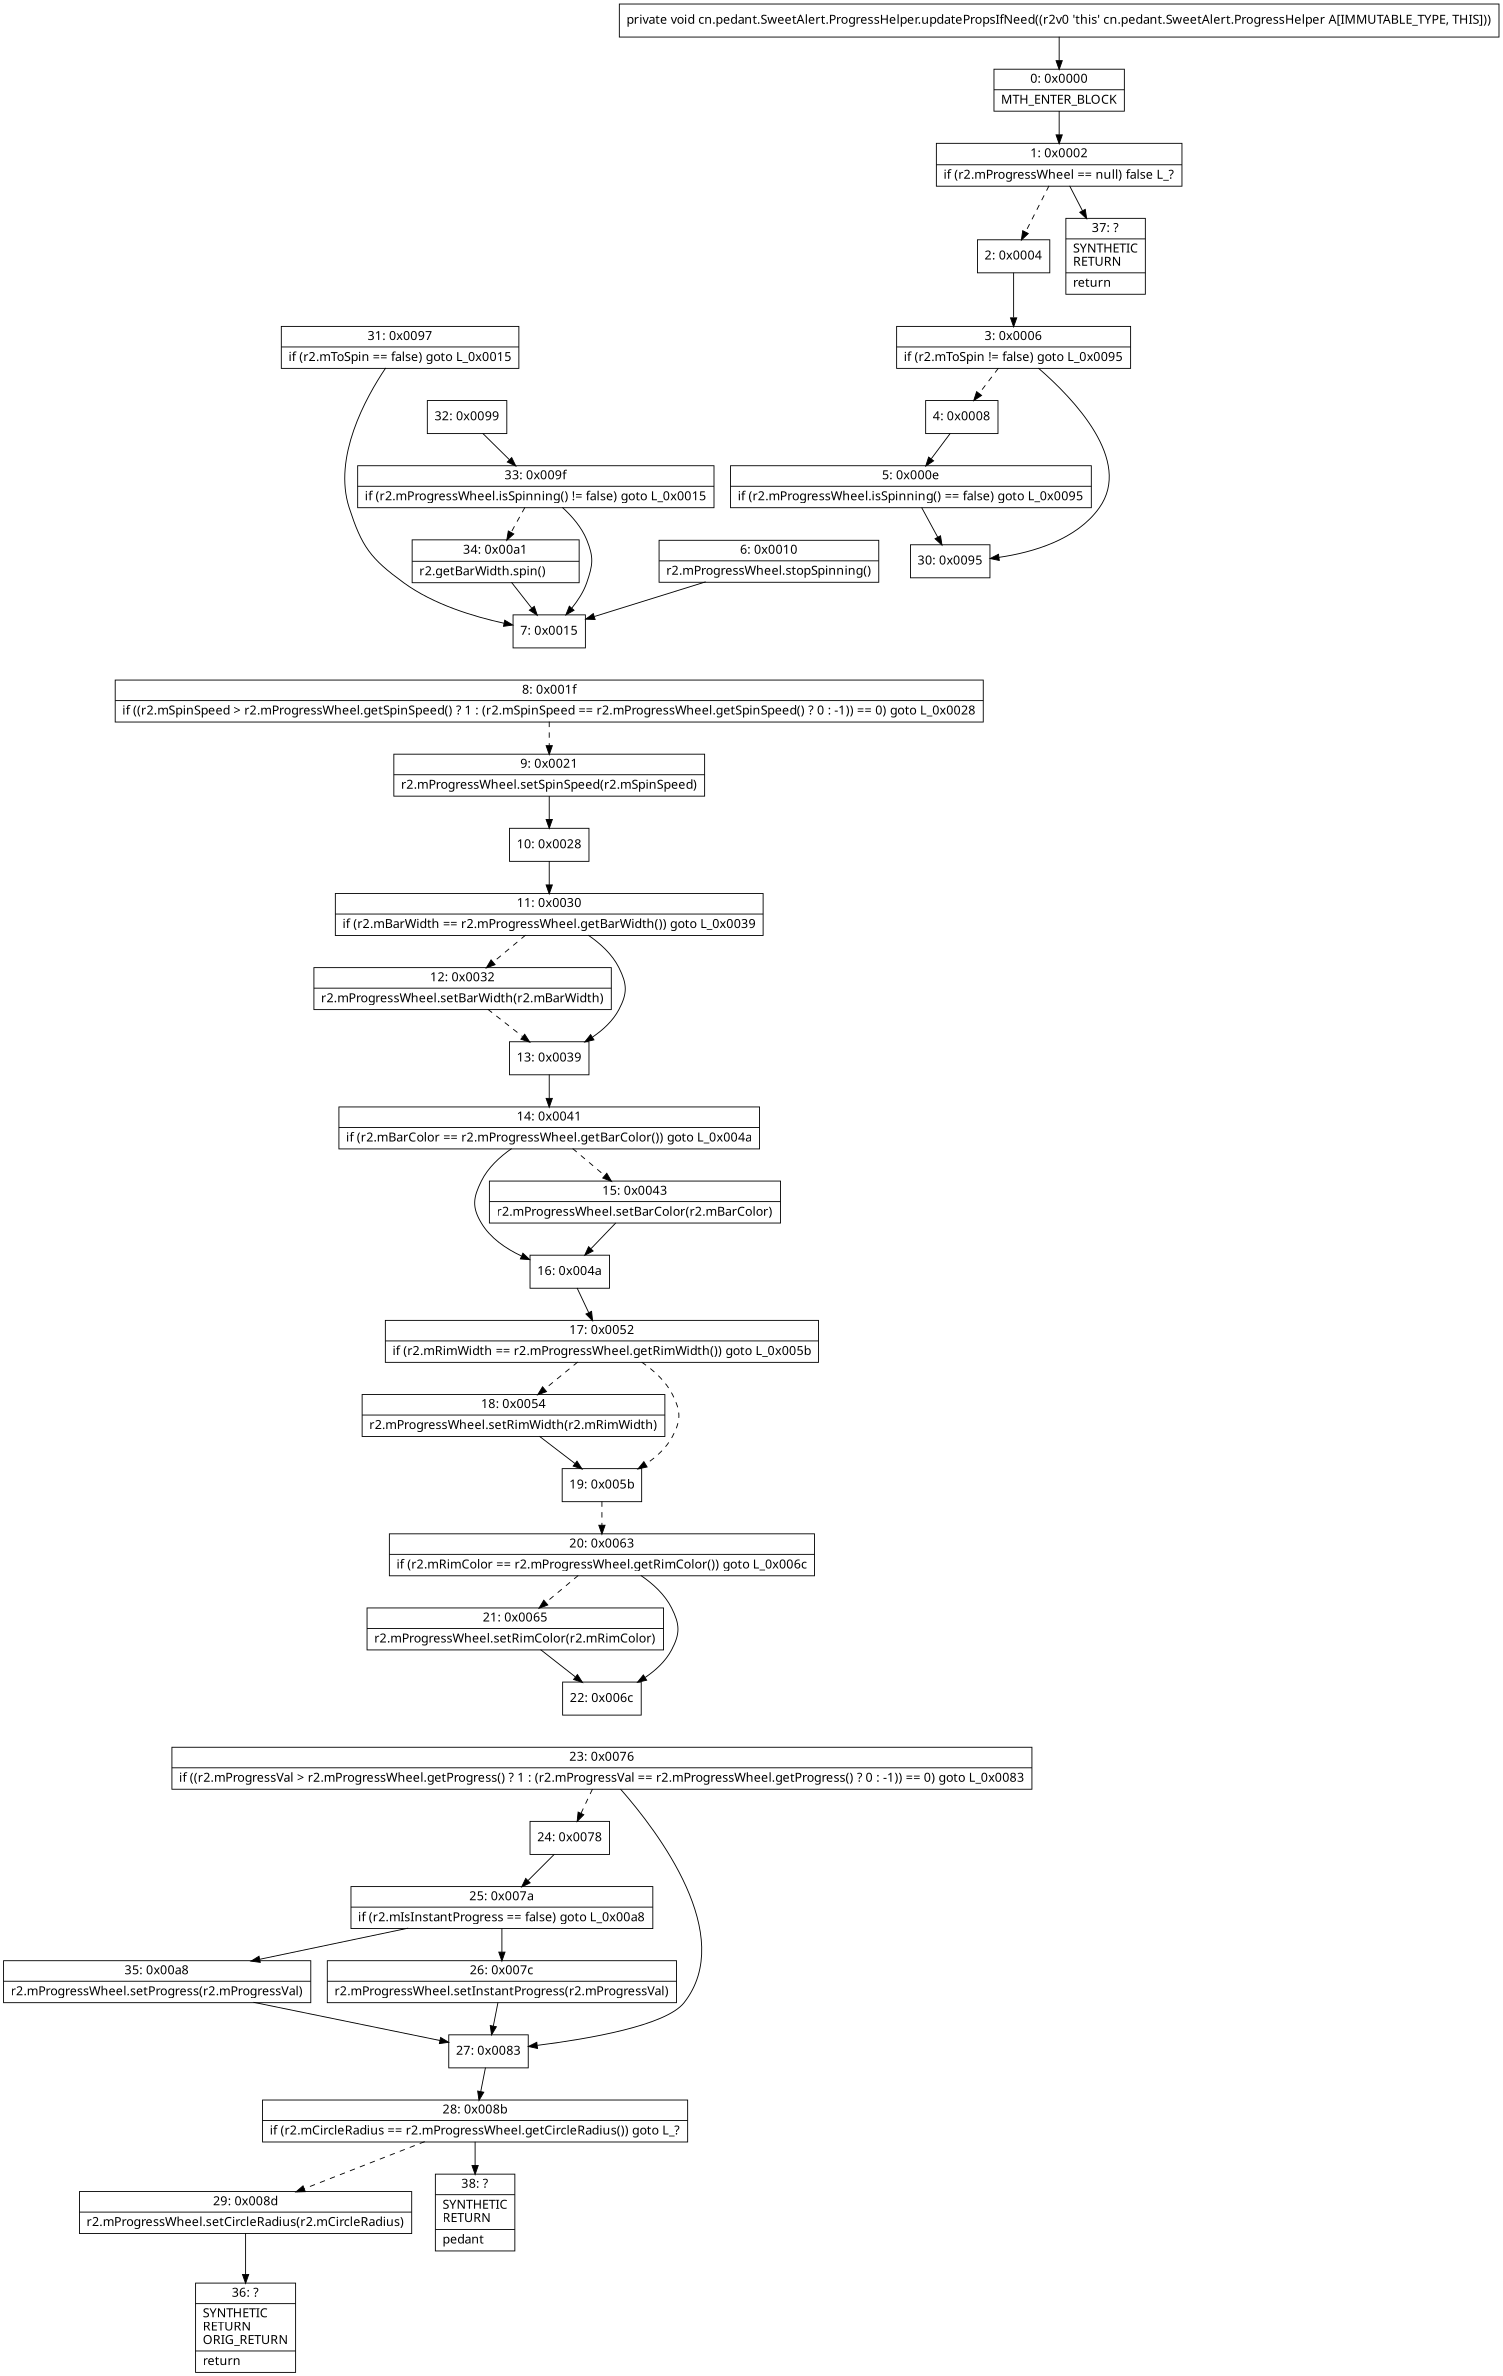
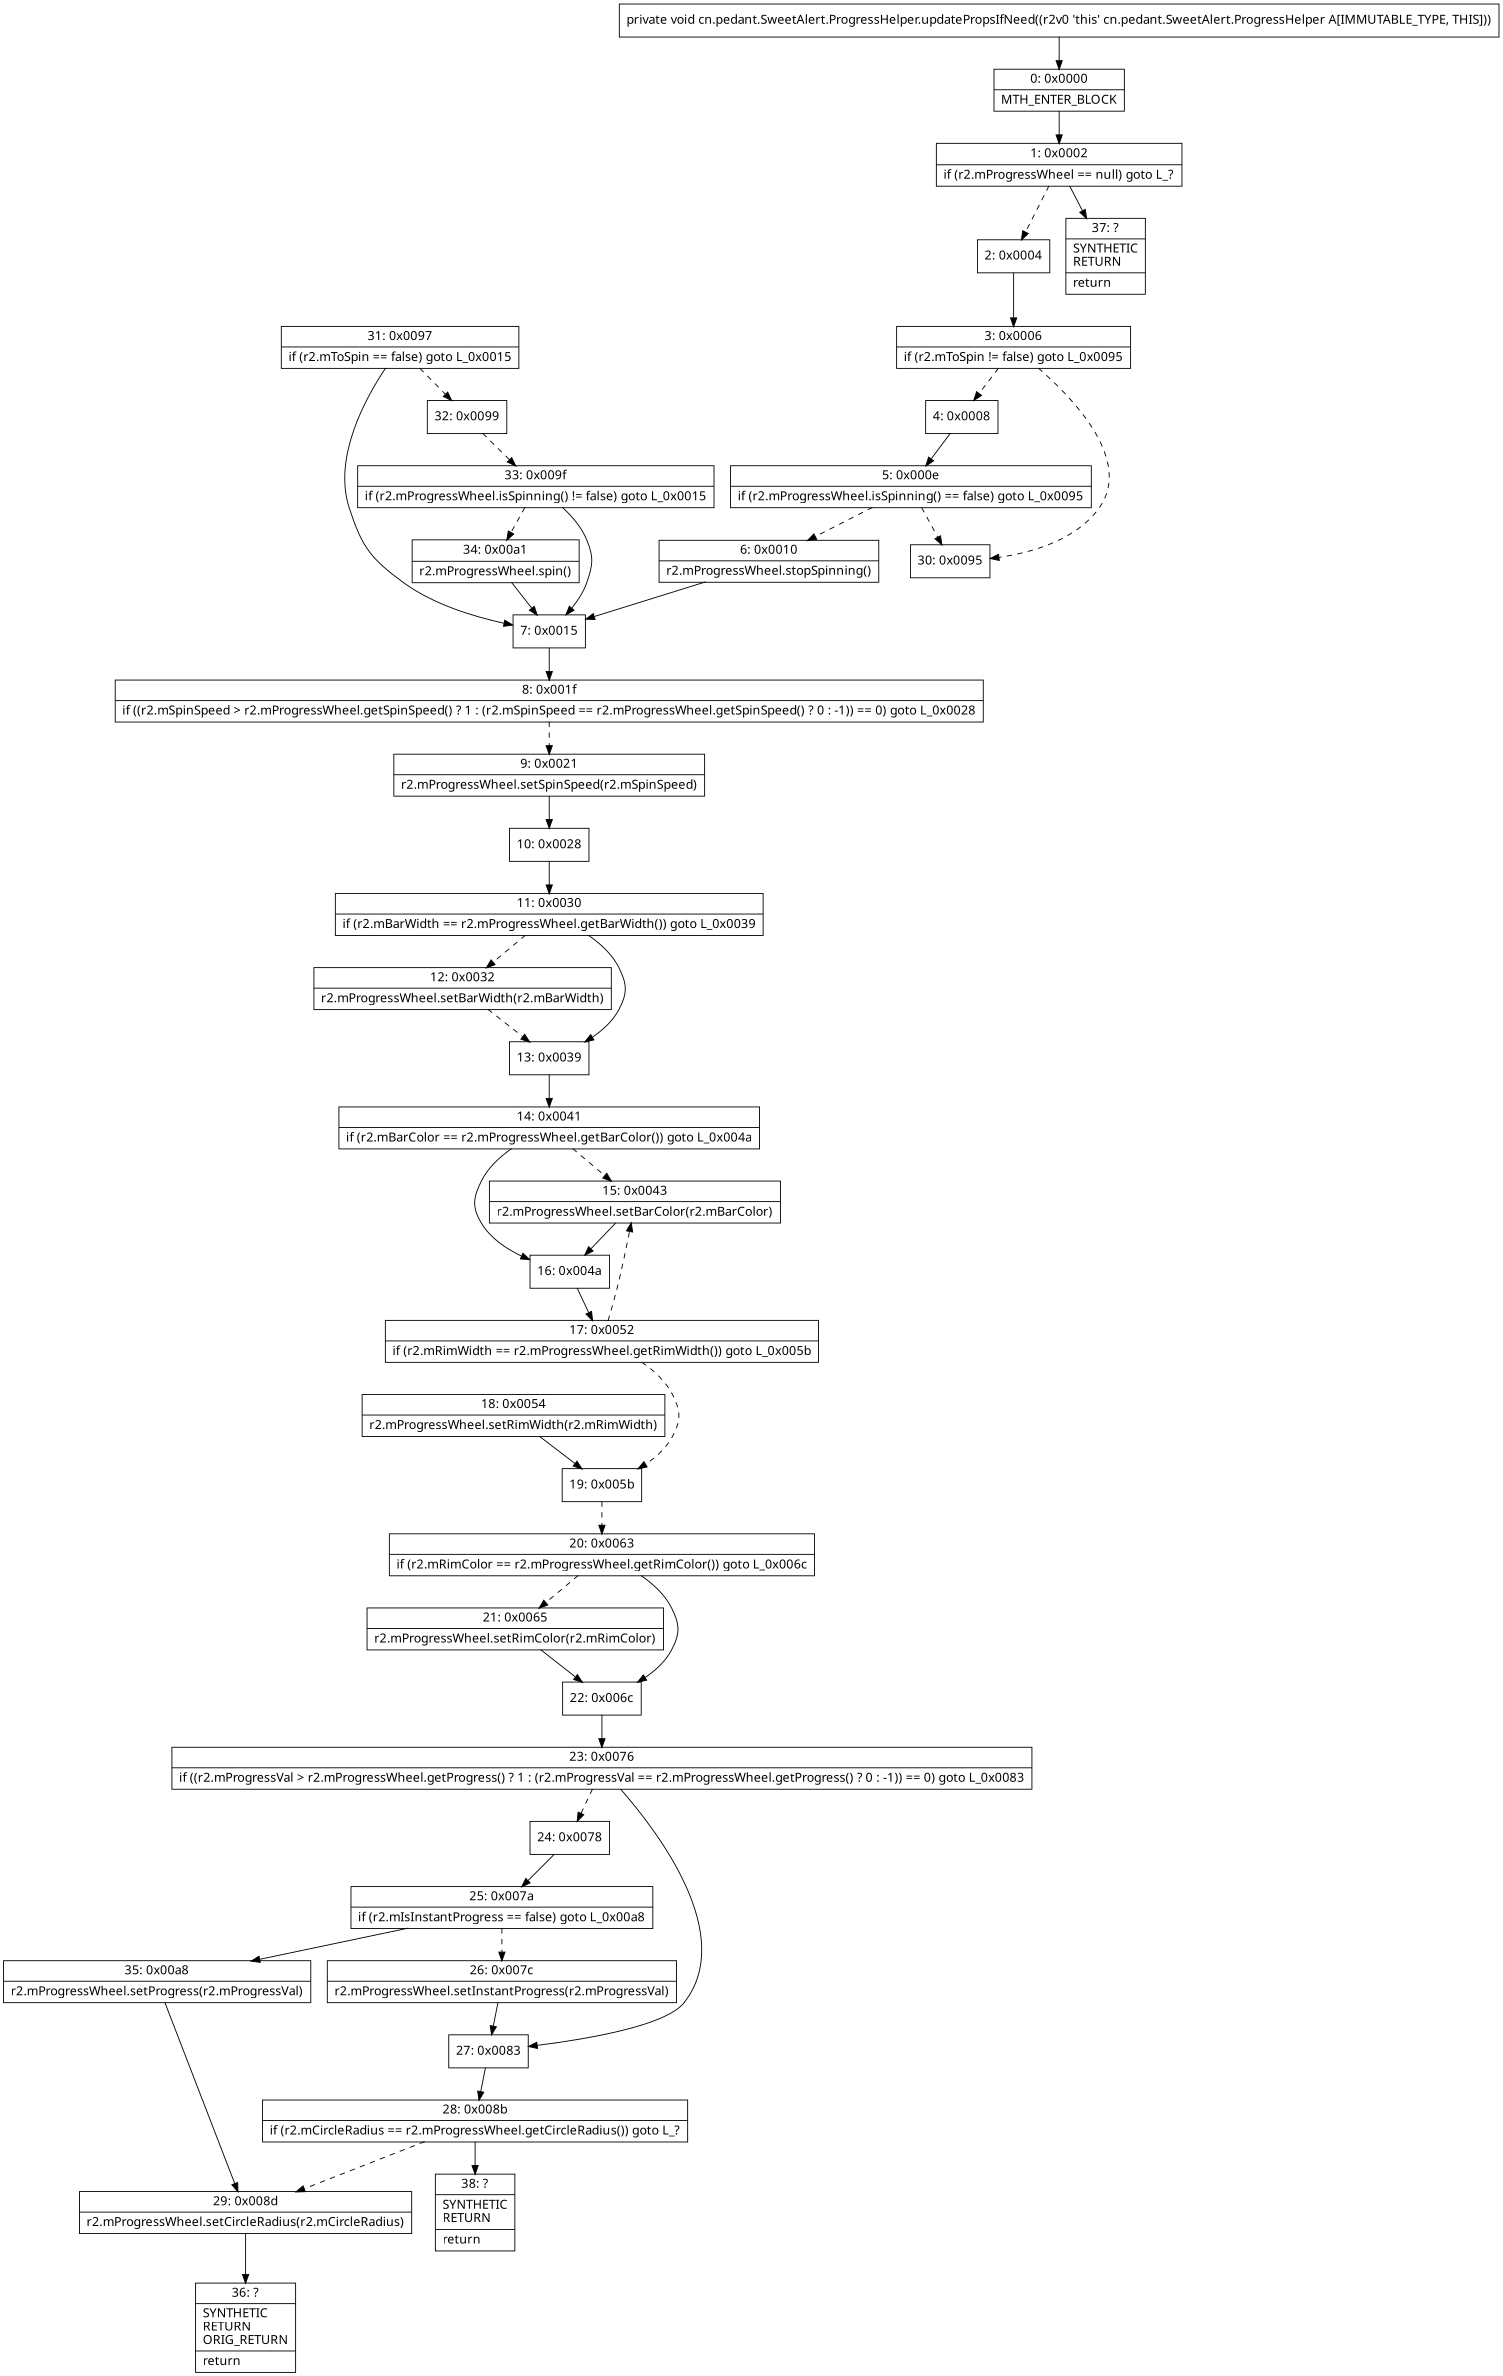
(1059, 175) -> (1059, 175)
none -> (433, 381)
(496, 447) -> (496, 447)
(1108, 484) -> (1108, 484)
none -> (844, 522)
(930, 522) -> (930, 522)
(483, 572) -> (496, 572)
none -> (549, 660)
(561, 1376) -> (620, 1276)
none -> (602, 1727)
(502, 1940) -> (502, 1940)
(347, 2021) -> (200, 2093)
(463, 2240) -> (462, 2240)
